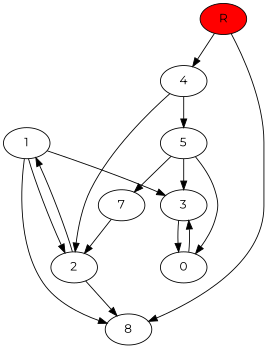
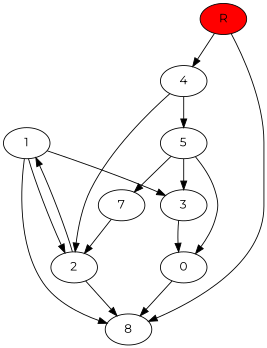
(189, 241) -> (159, 295)
